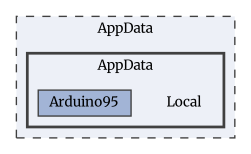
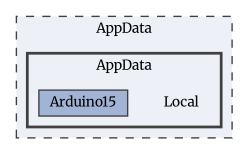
(85, 103) -> (83, 103)
